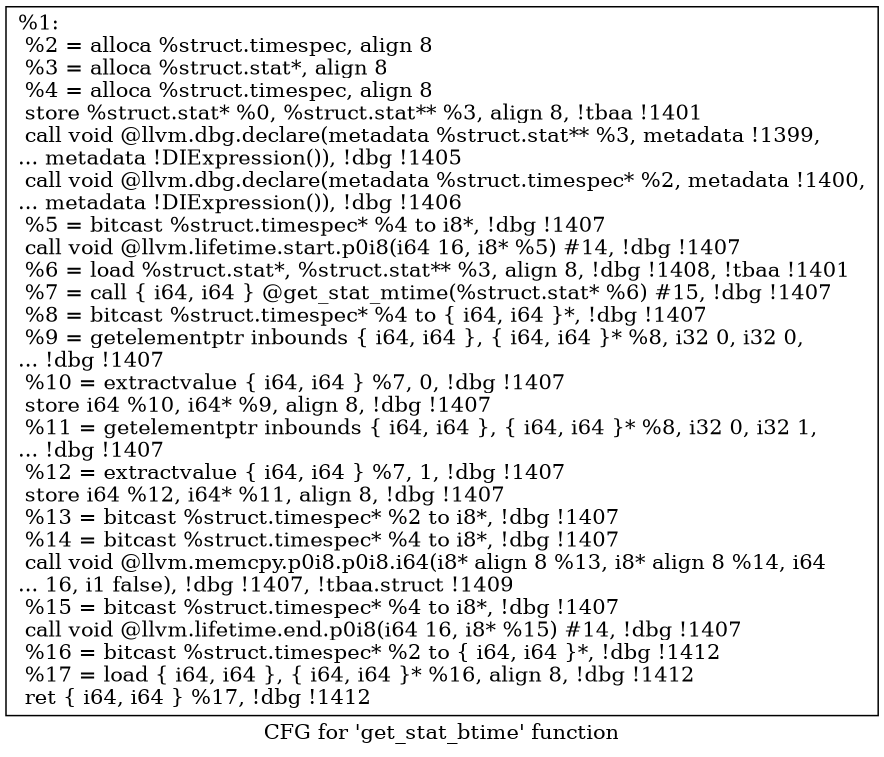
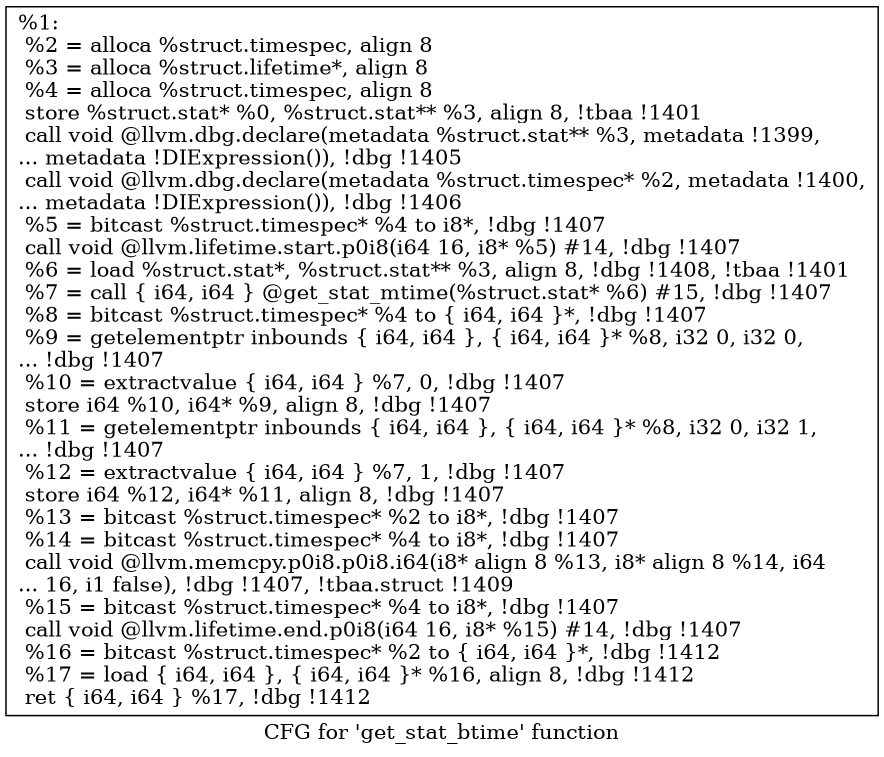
(203, 68) -> (223, 68)
